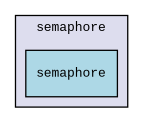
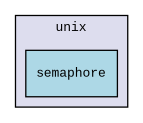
(72, 28) -> (72, 28)
